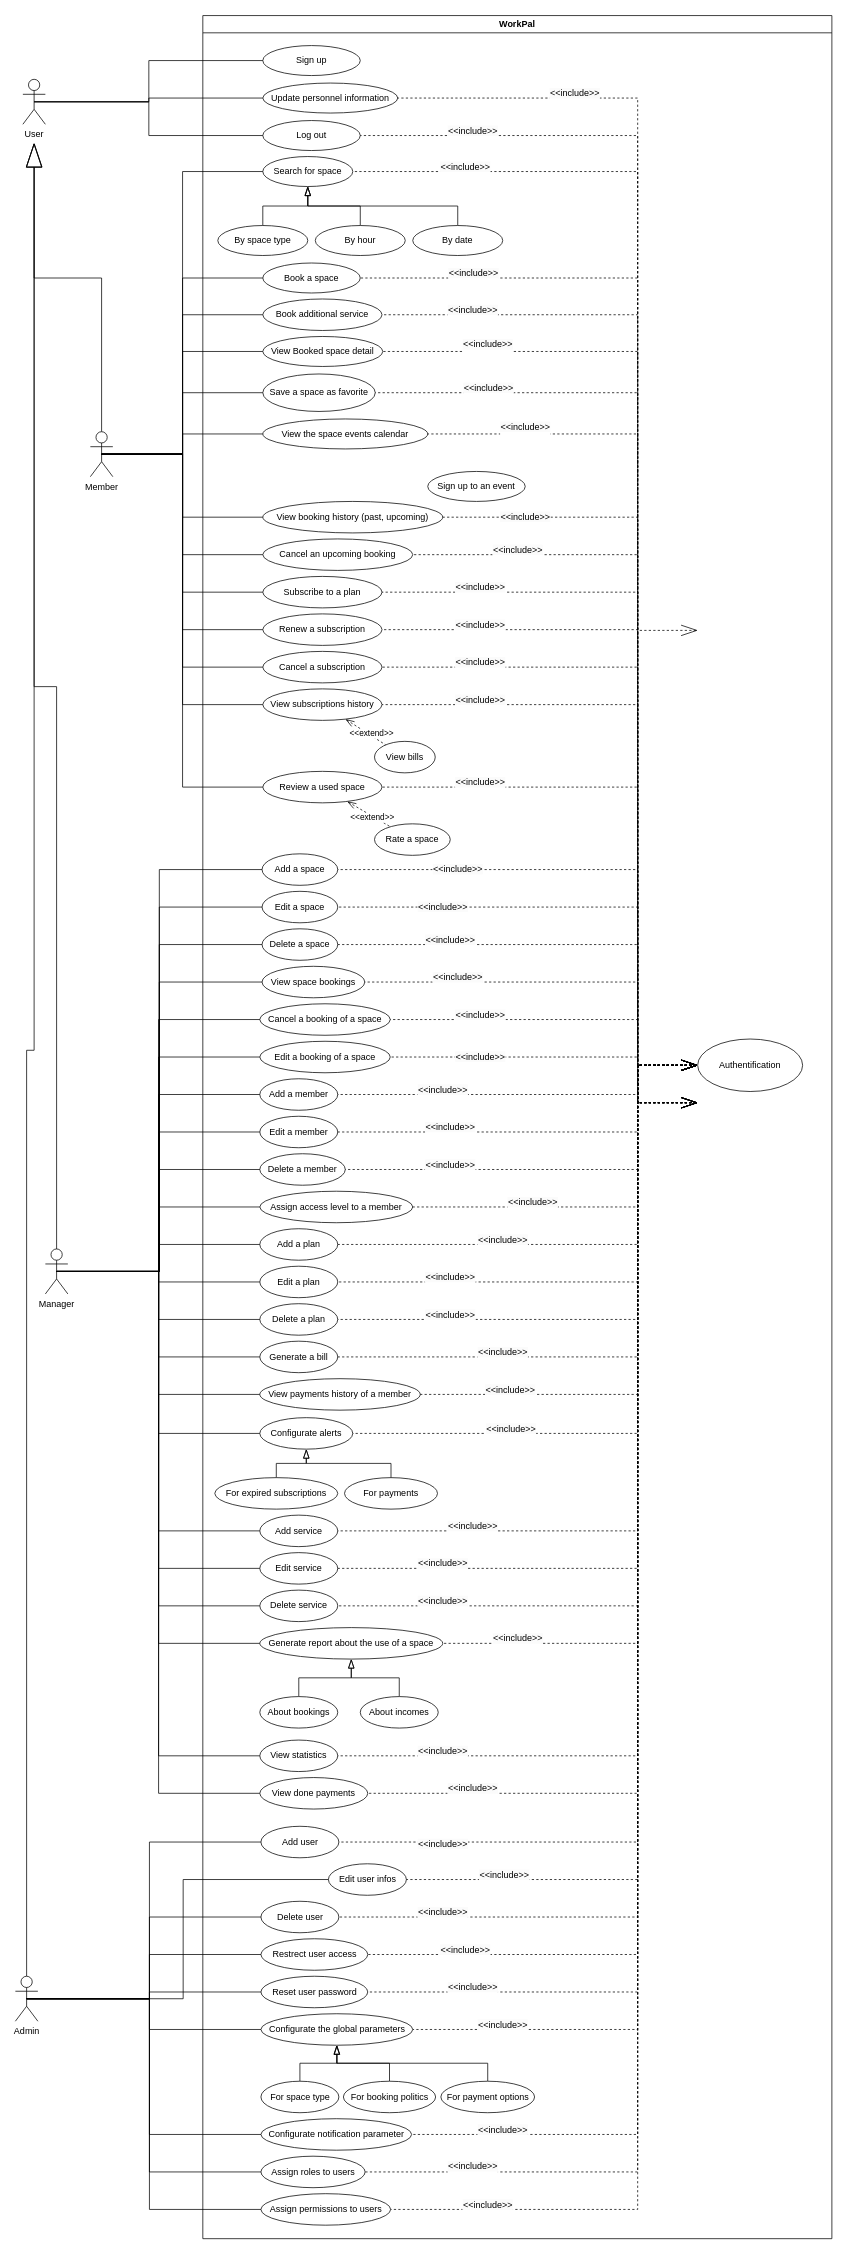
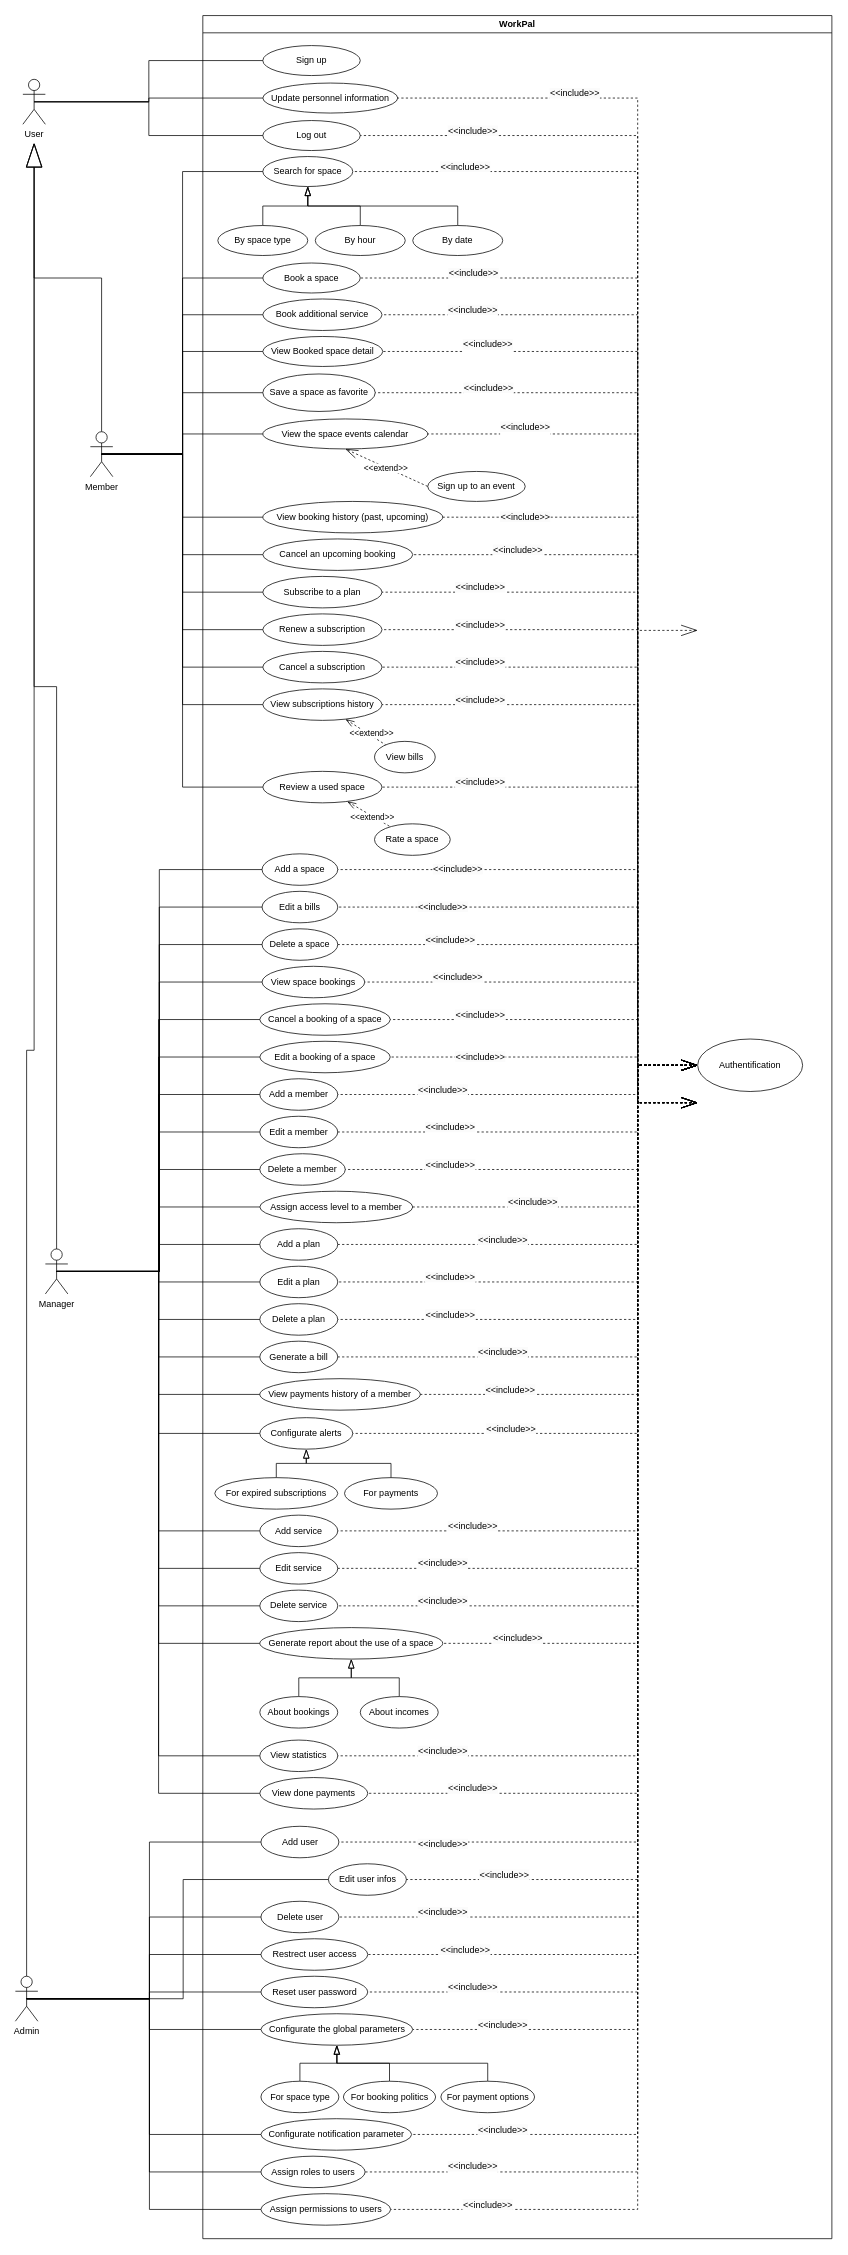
none -> (387, 468)
(300, 907) -> (300, 907)
